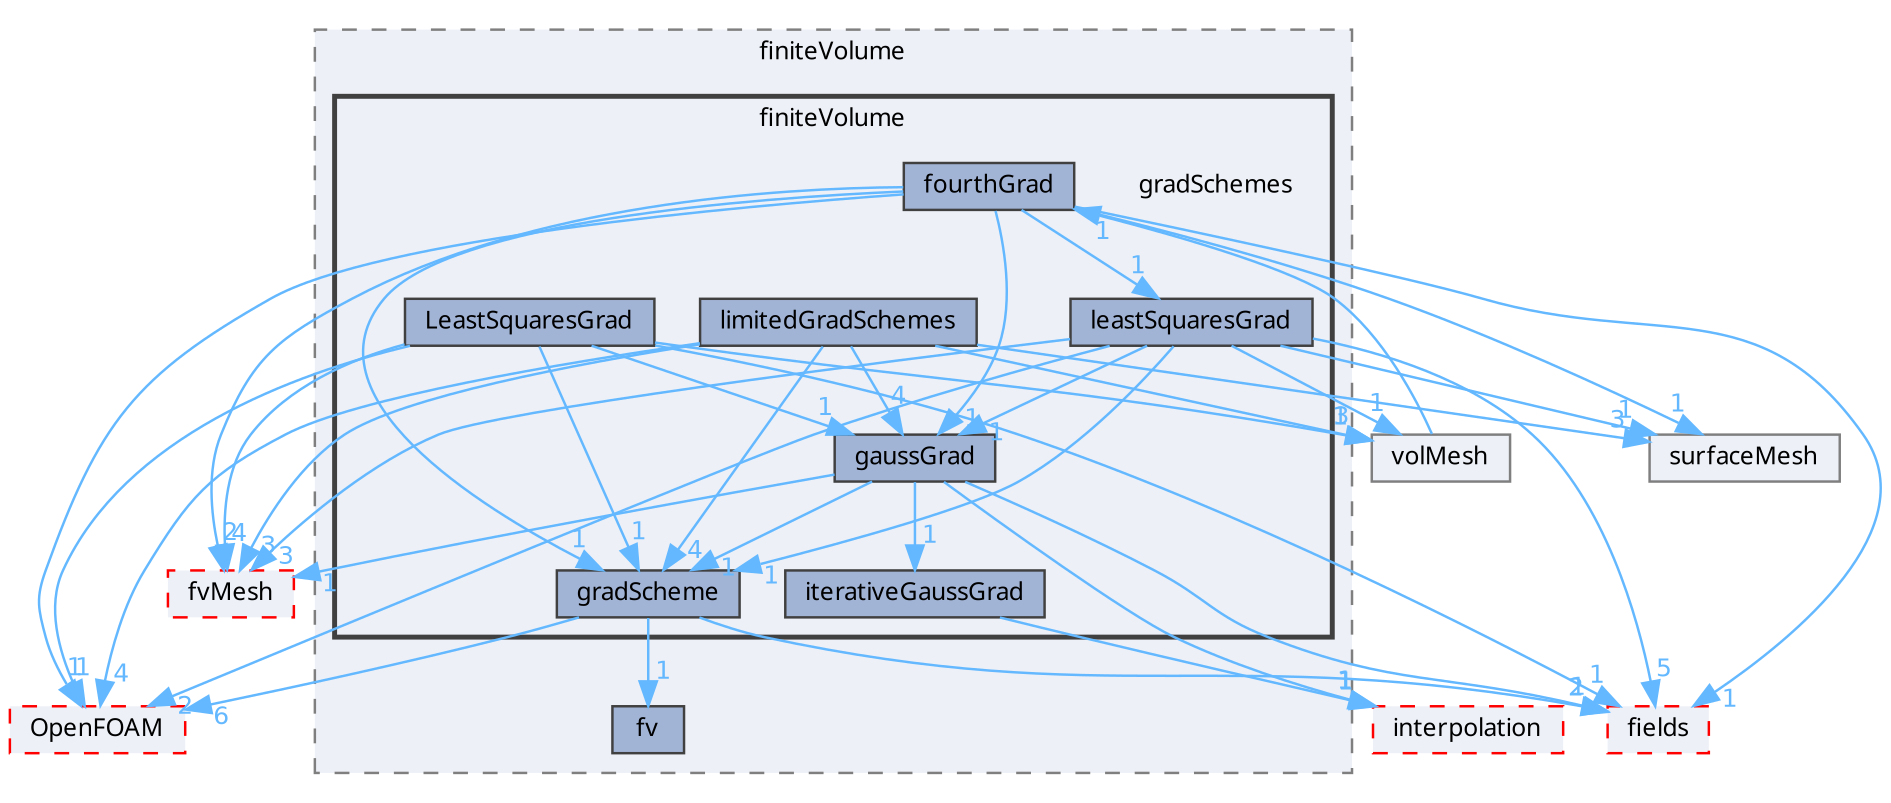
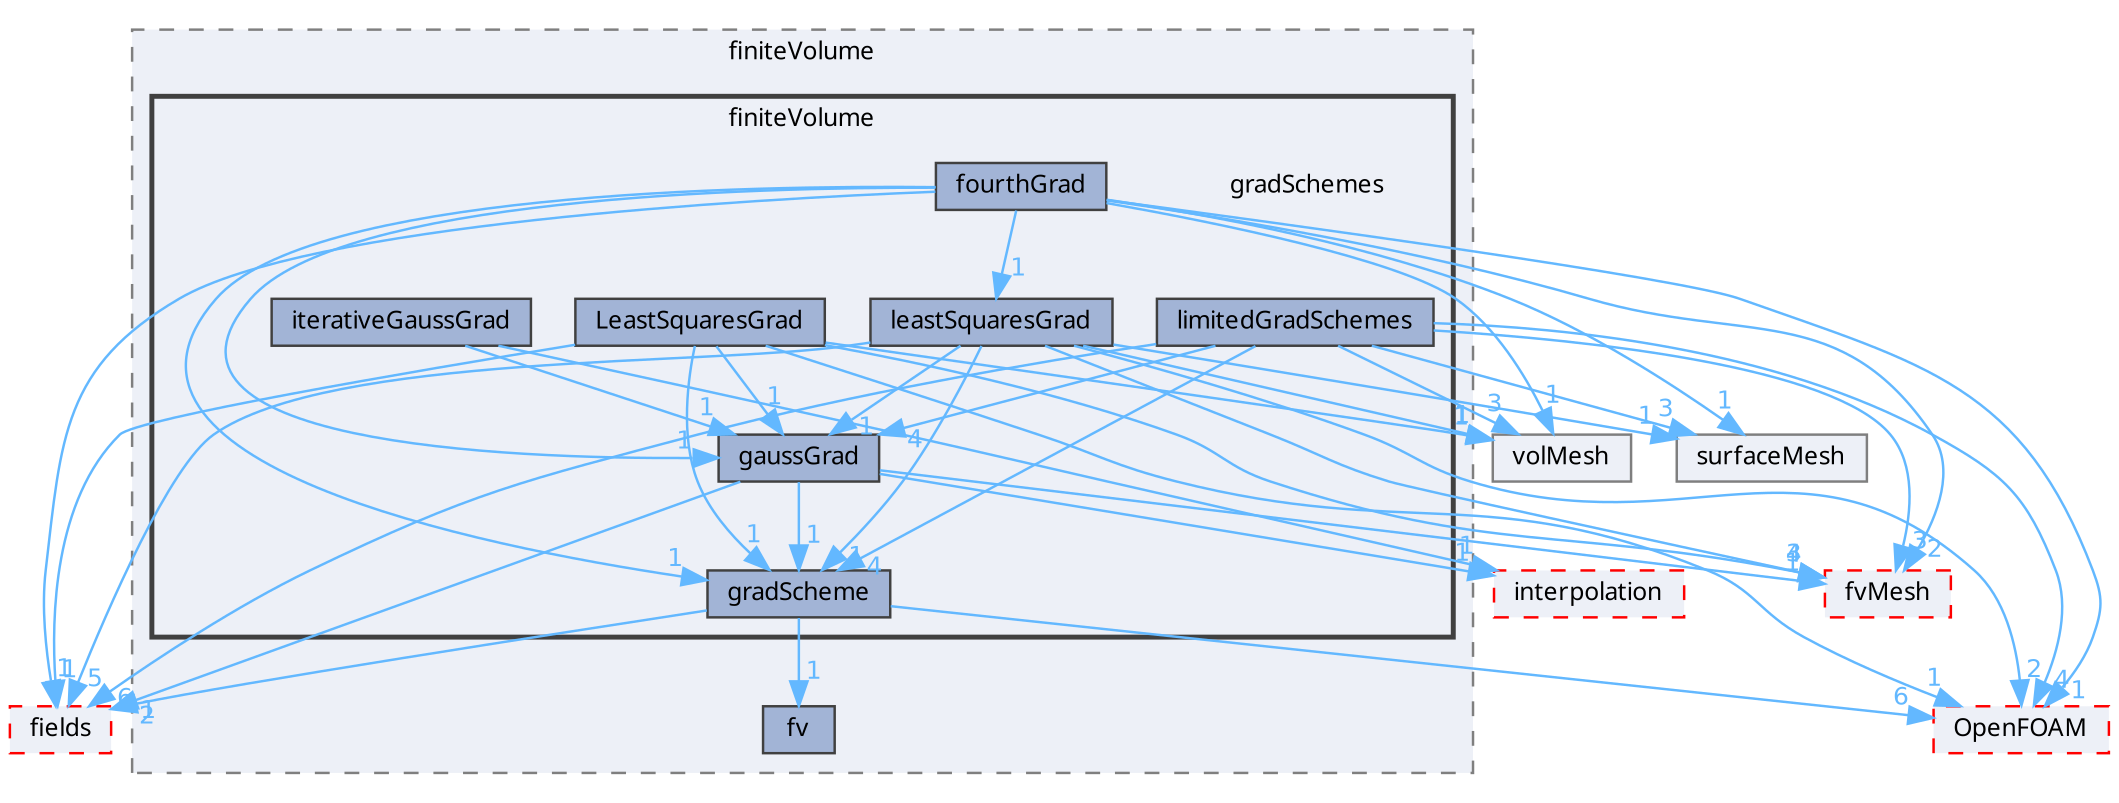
(1373, 336) -> (1354, 258)
none -> (558, 472)
(915, 504) -> (588, 386)
